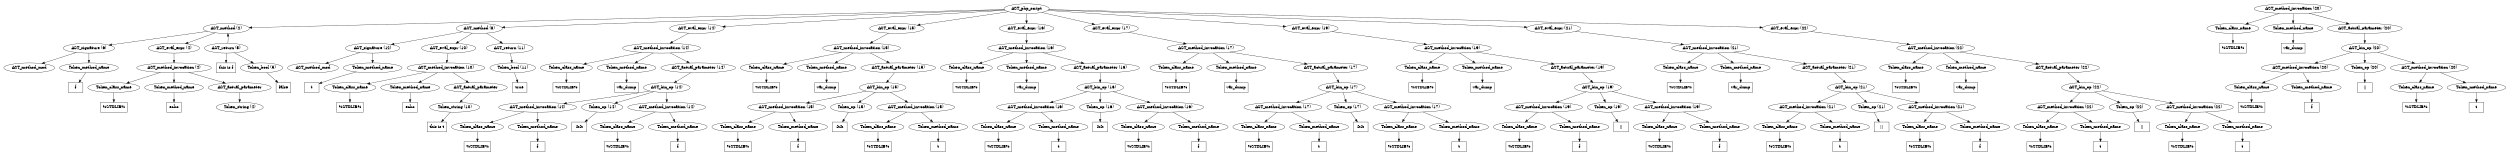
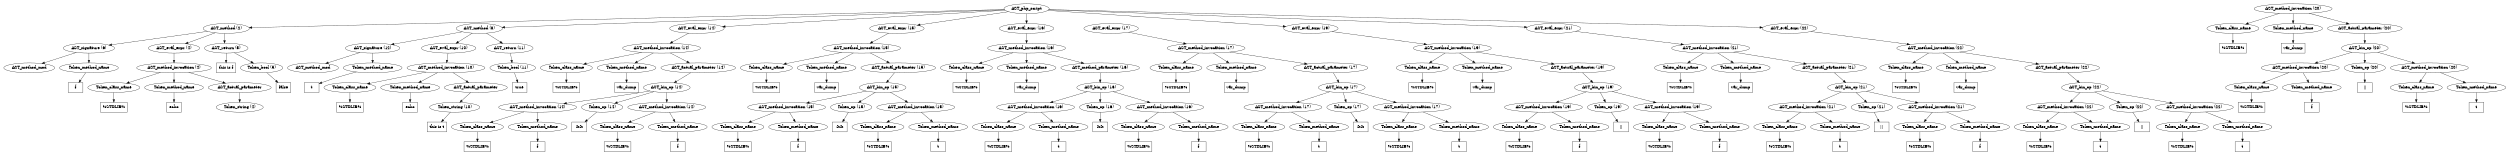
(1067, 18) -> none
(228, 40) -> (224, 37)
(1100, 68) -> (1100, 68)
